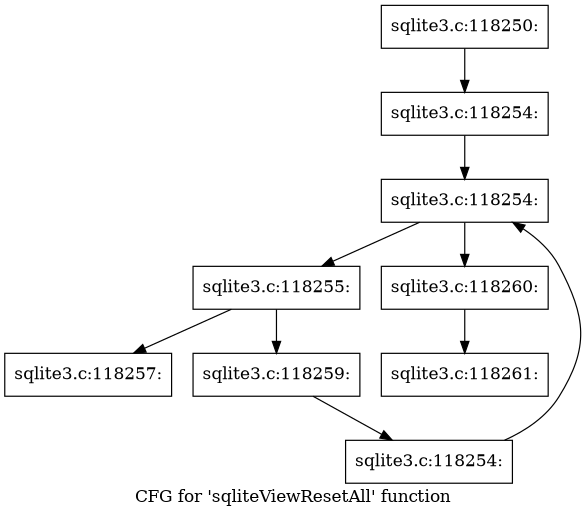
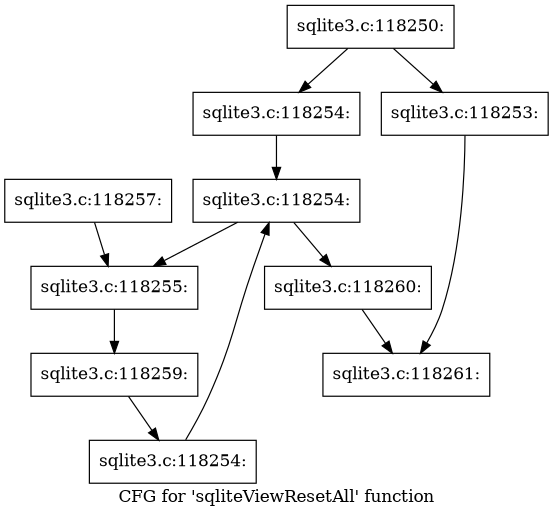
none -> (465, 114)
(188, 329) -> (100, 239)
